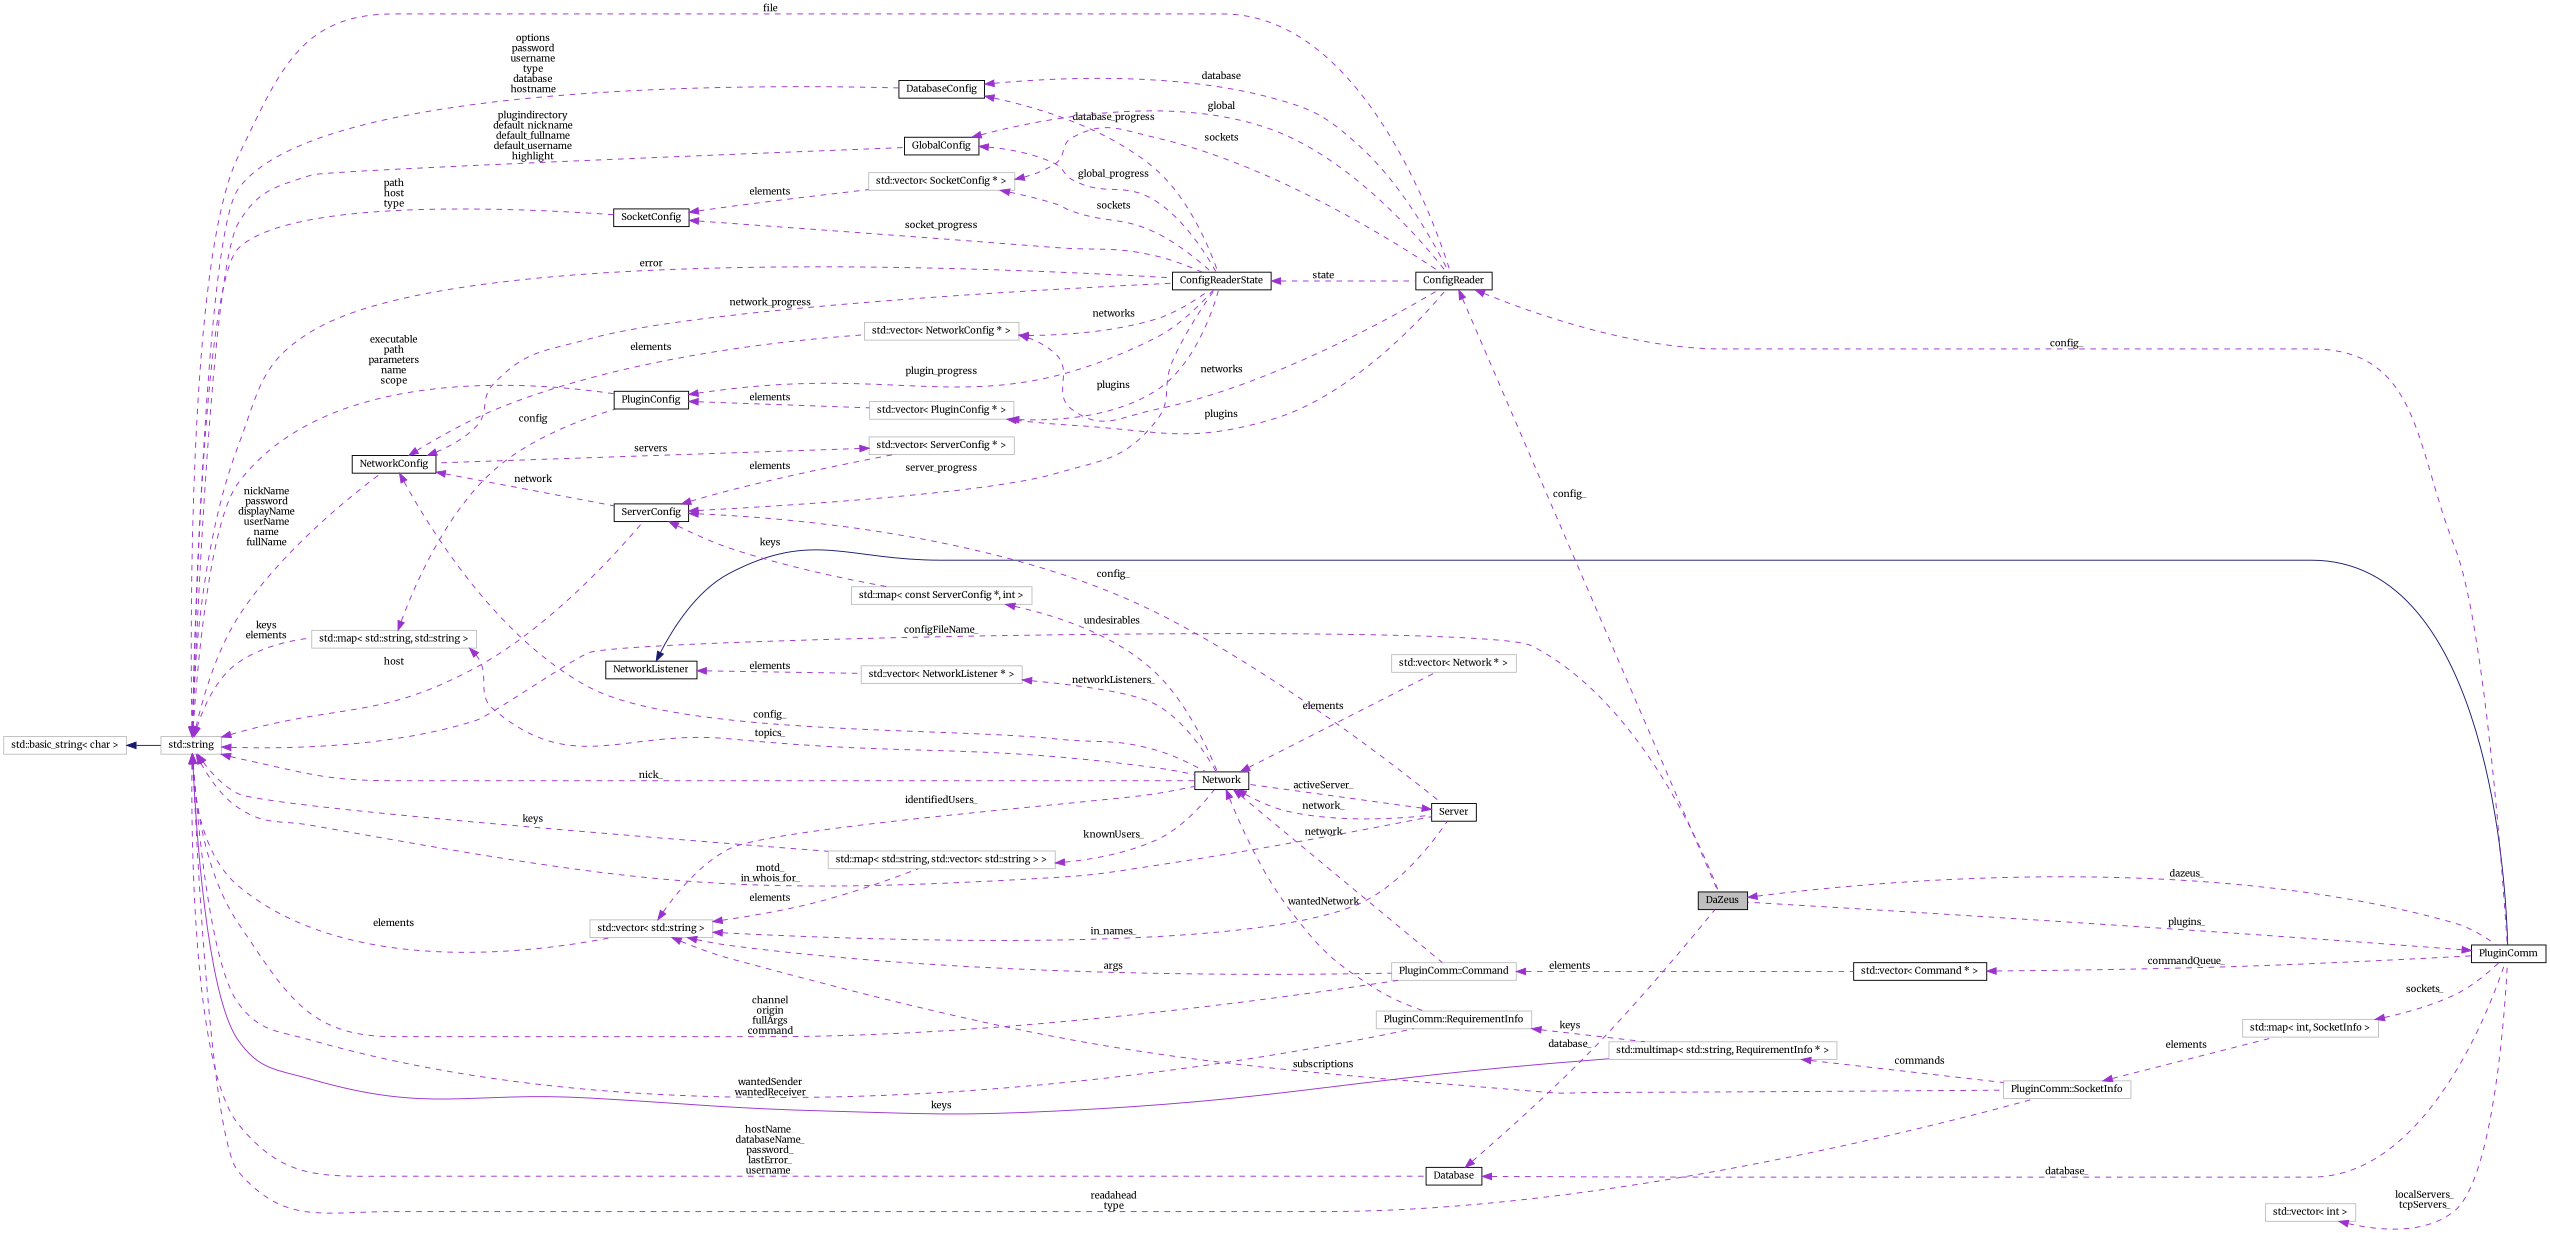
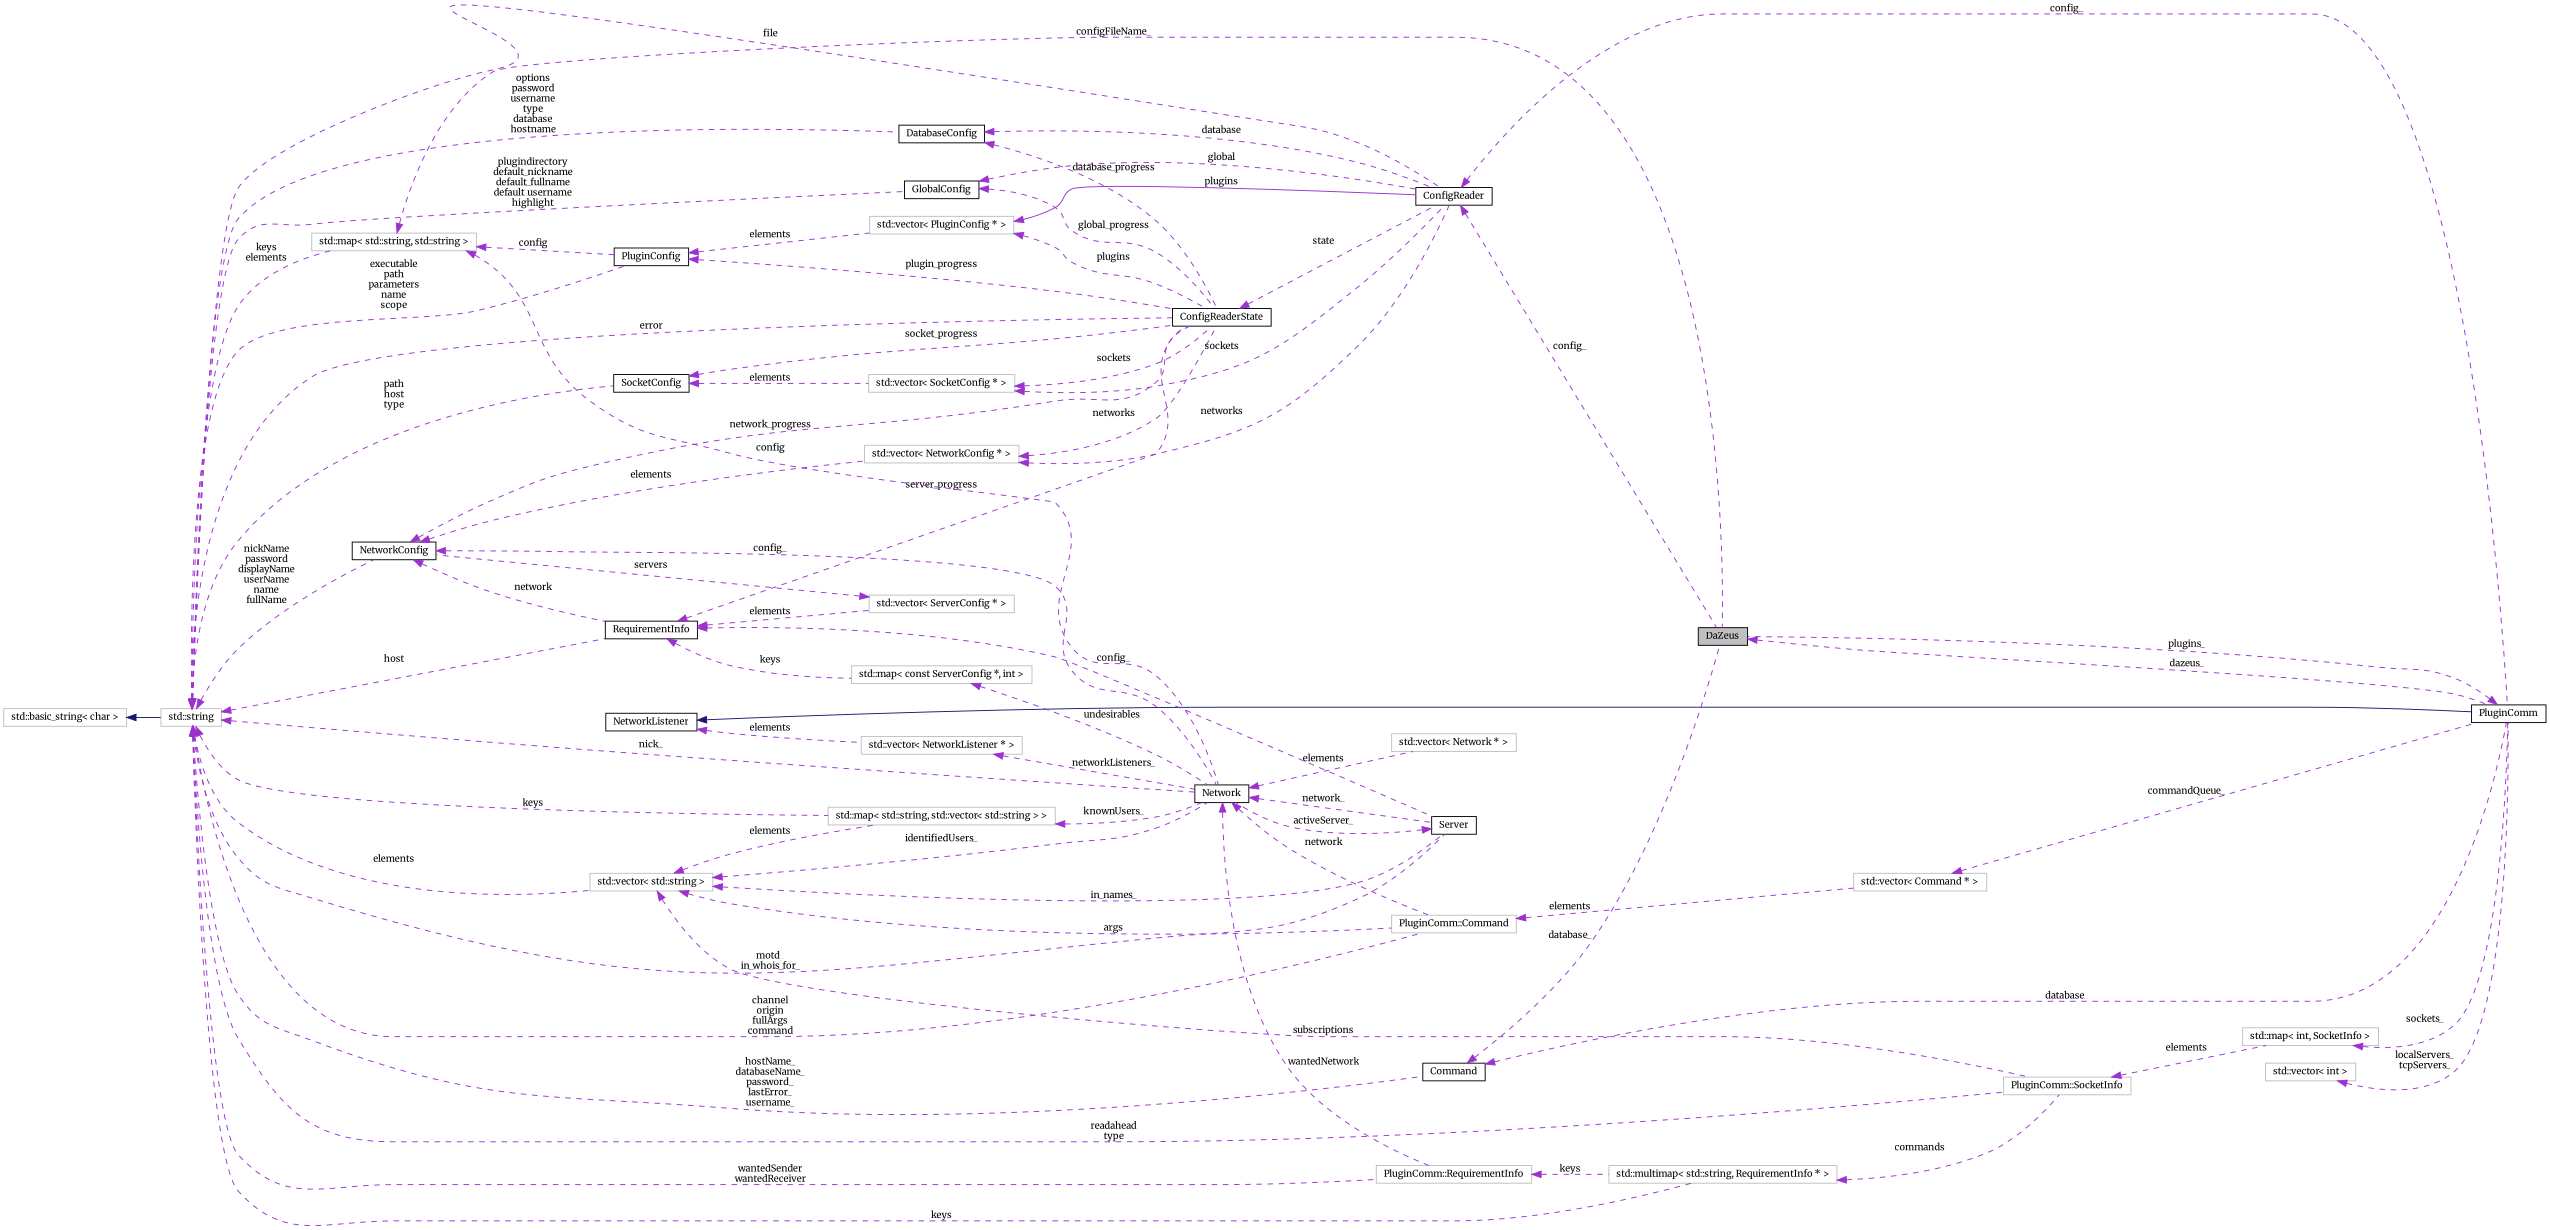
(1253, 424) -> (1214, 188)
(651, 513) -> (651, 630)
(1028, 635) -> (1237, 37)
(770, 734) -> (770, 448)
(1920, 971) -> (1920, 882)
(777, 1109) -> (732, 1221)
(1454, 1176) -> (1454, 1072)
